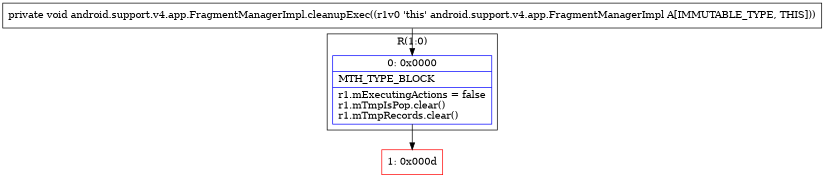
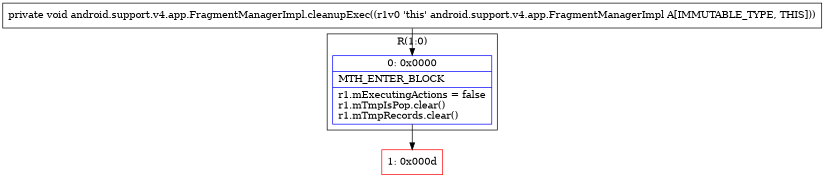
(386, 79) -> (391, 79)
